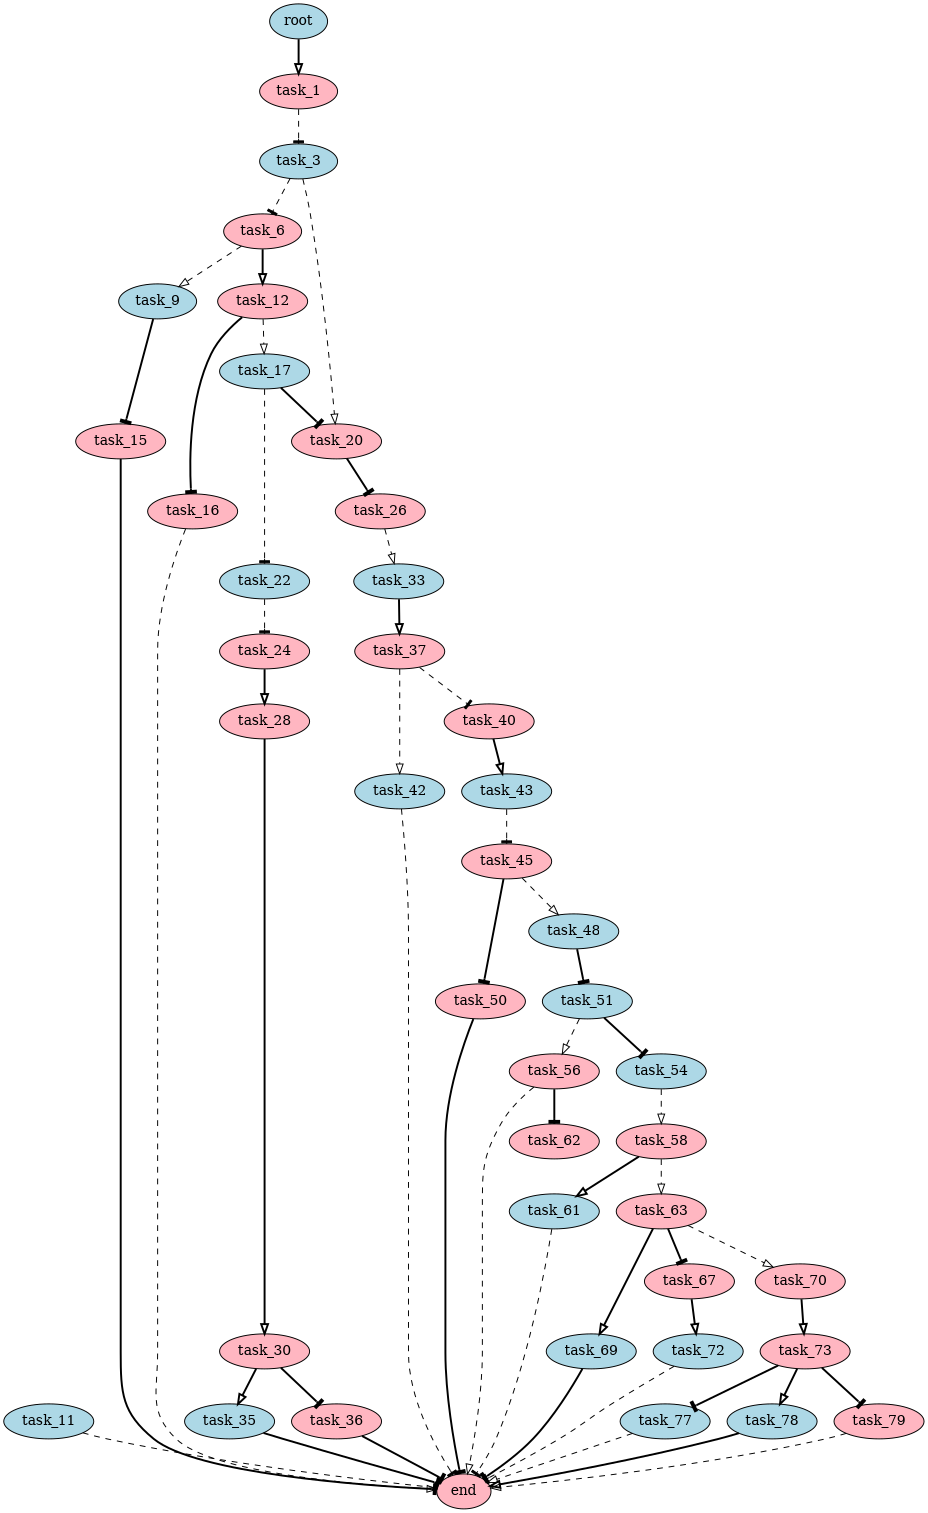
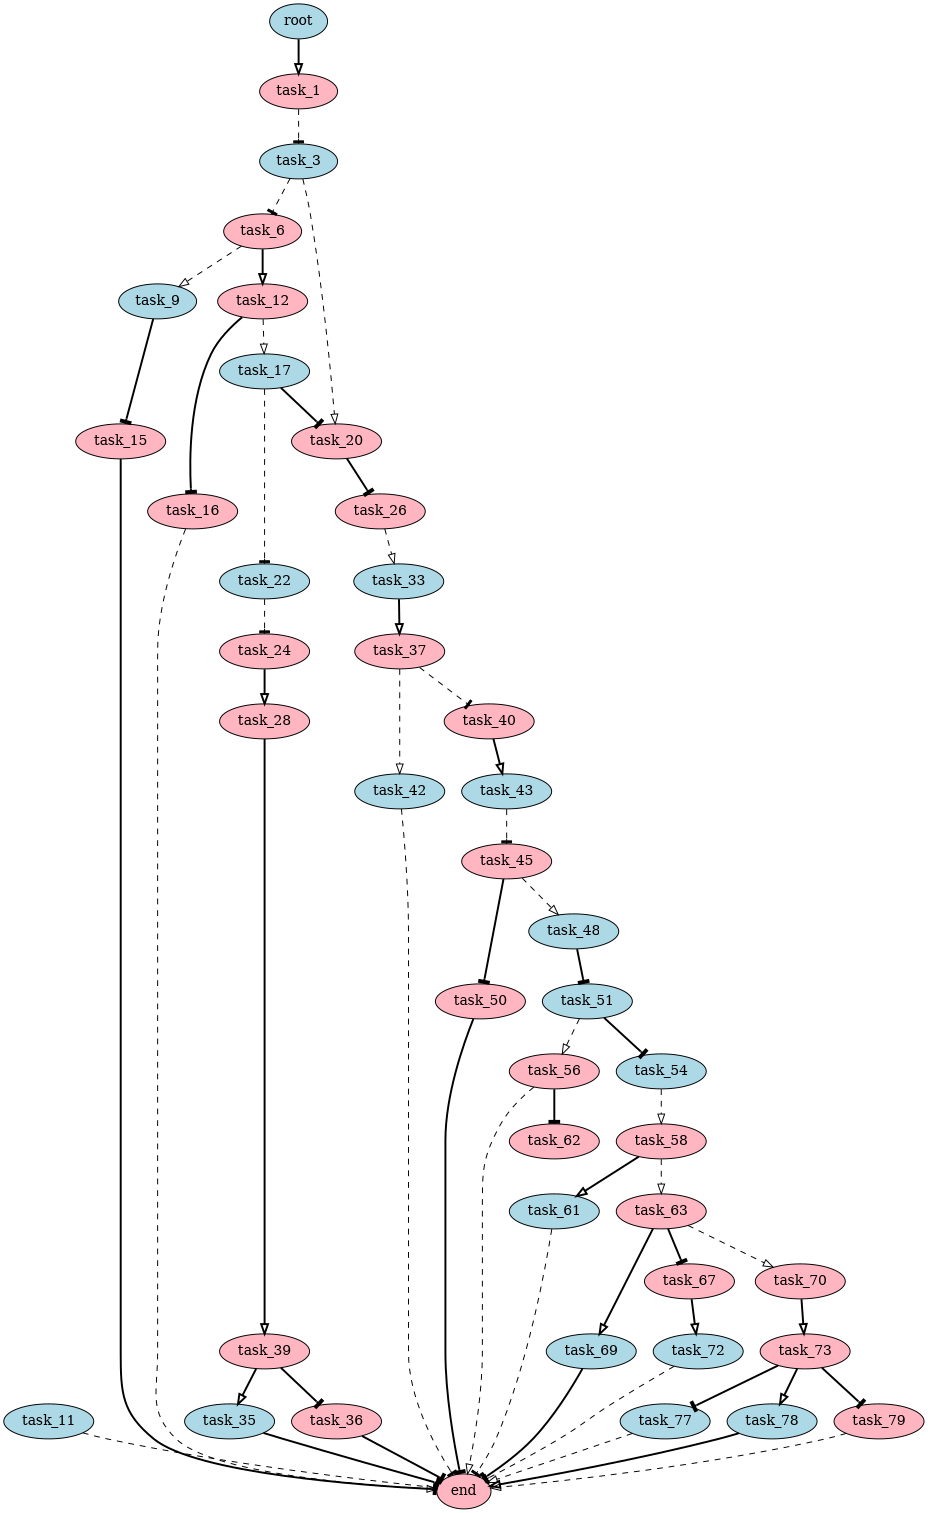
(265, 1351) -> (265, 1351)
